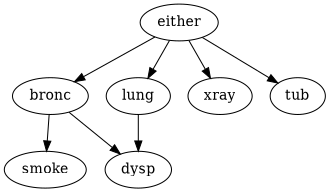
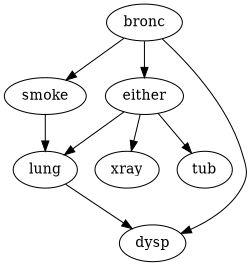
(119, 57) -> (144, 54)
none -> (45, 128)
